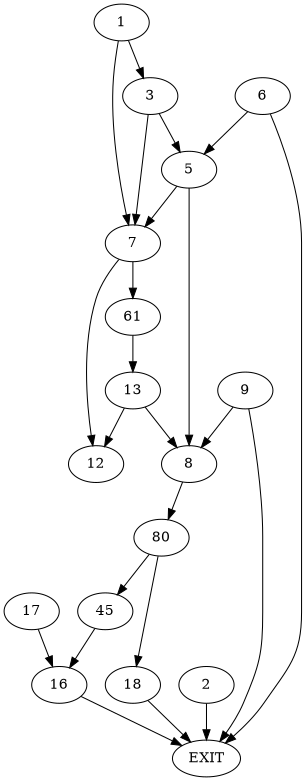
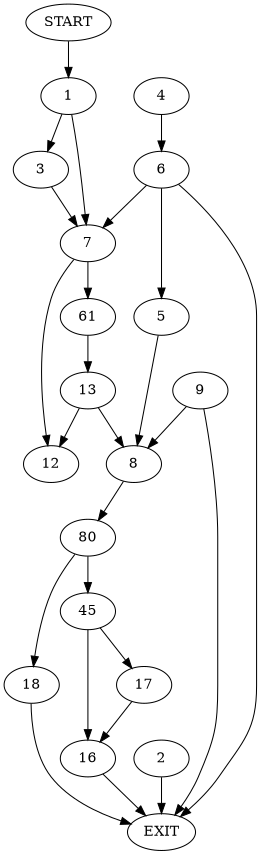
none -> (68, 22)
none -> (162, 96)
(167, 128) -> none
(164, 202) -> (128, 203)
none -> (113, 644)
